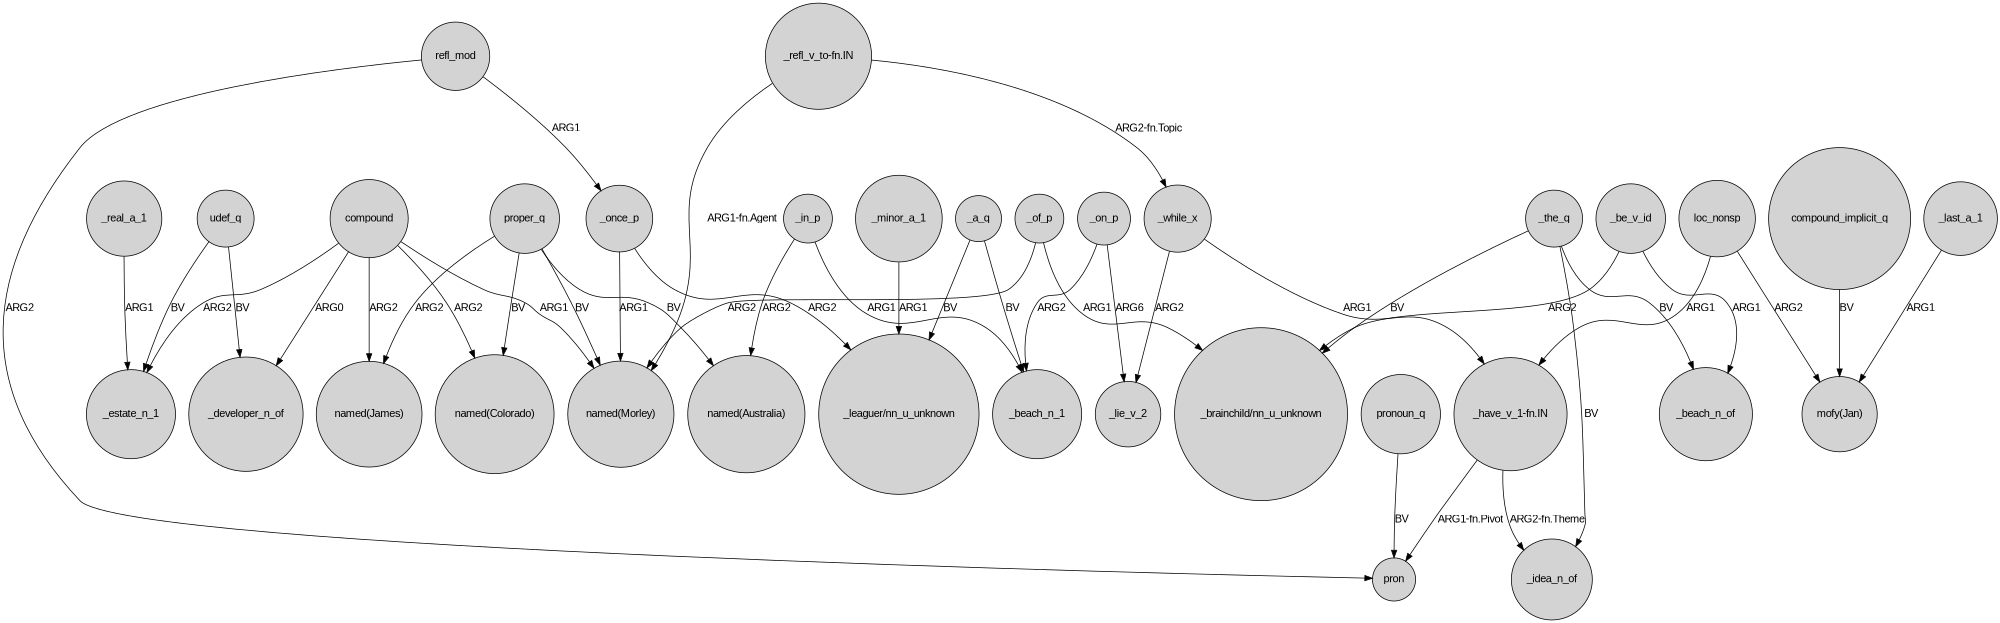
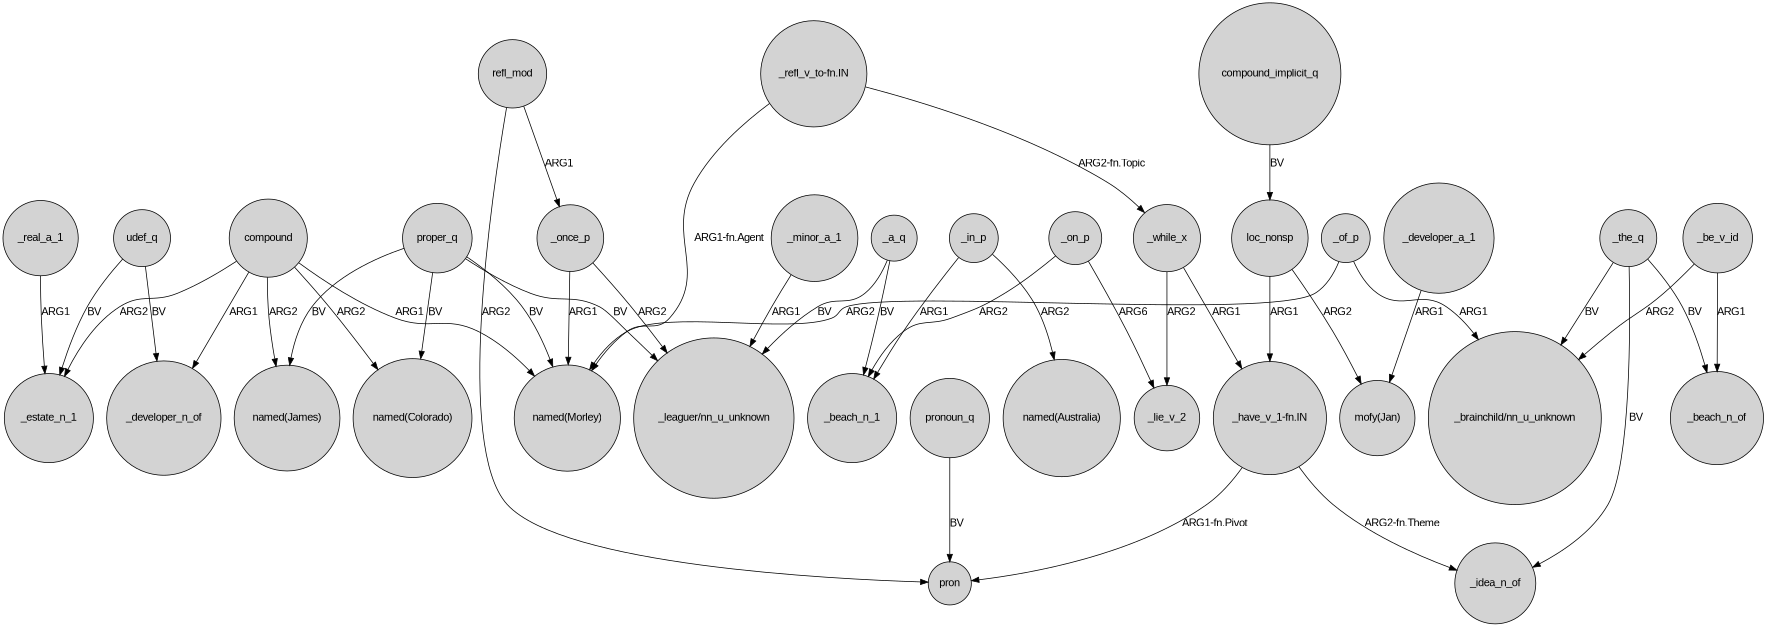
(1961, 219) -> (1439, 238)
(627, 298) -> (564, 299)
(329, 309) -> (243, 312)
(429, 309) -> (319, 312)
(1840, 329) -> (1270, 168)
